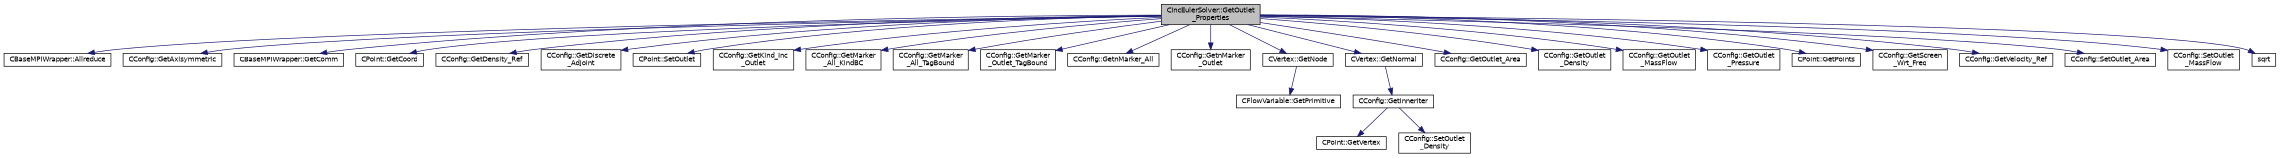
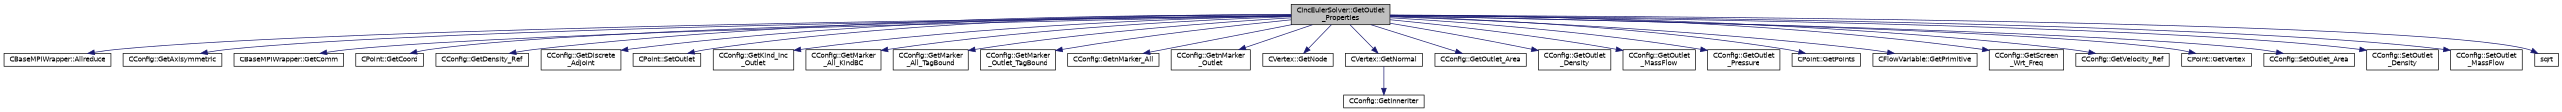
(1294, 77) -> (1701, 34)
(1410, 118) -> (1875, 24)
(1375, 120) -> (1790, 26)
